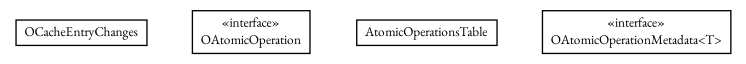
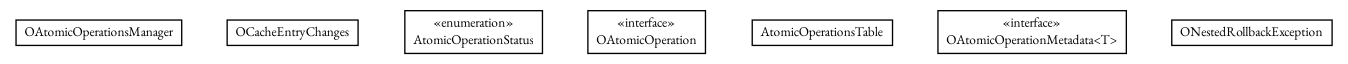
none -> (99, 32)
none -> (473, 32)
none -> (1252, 32)
